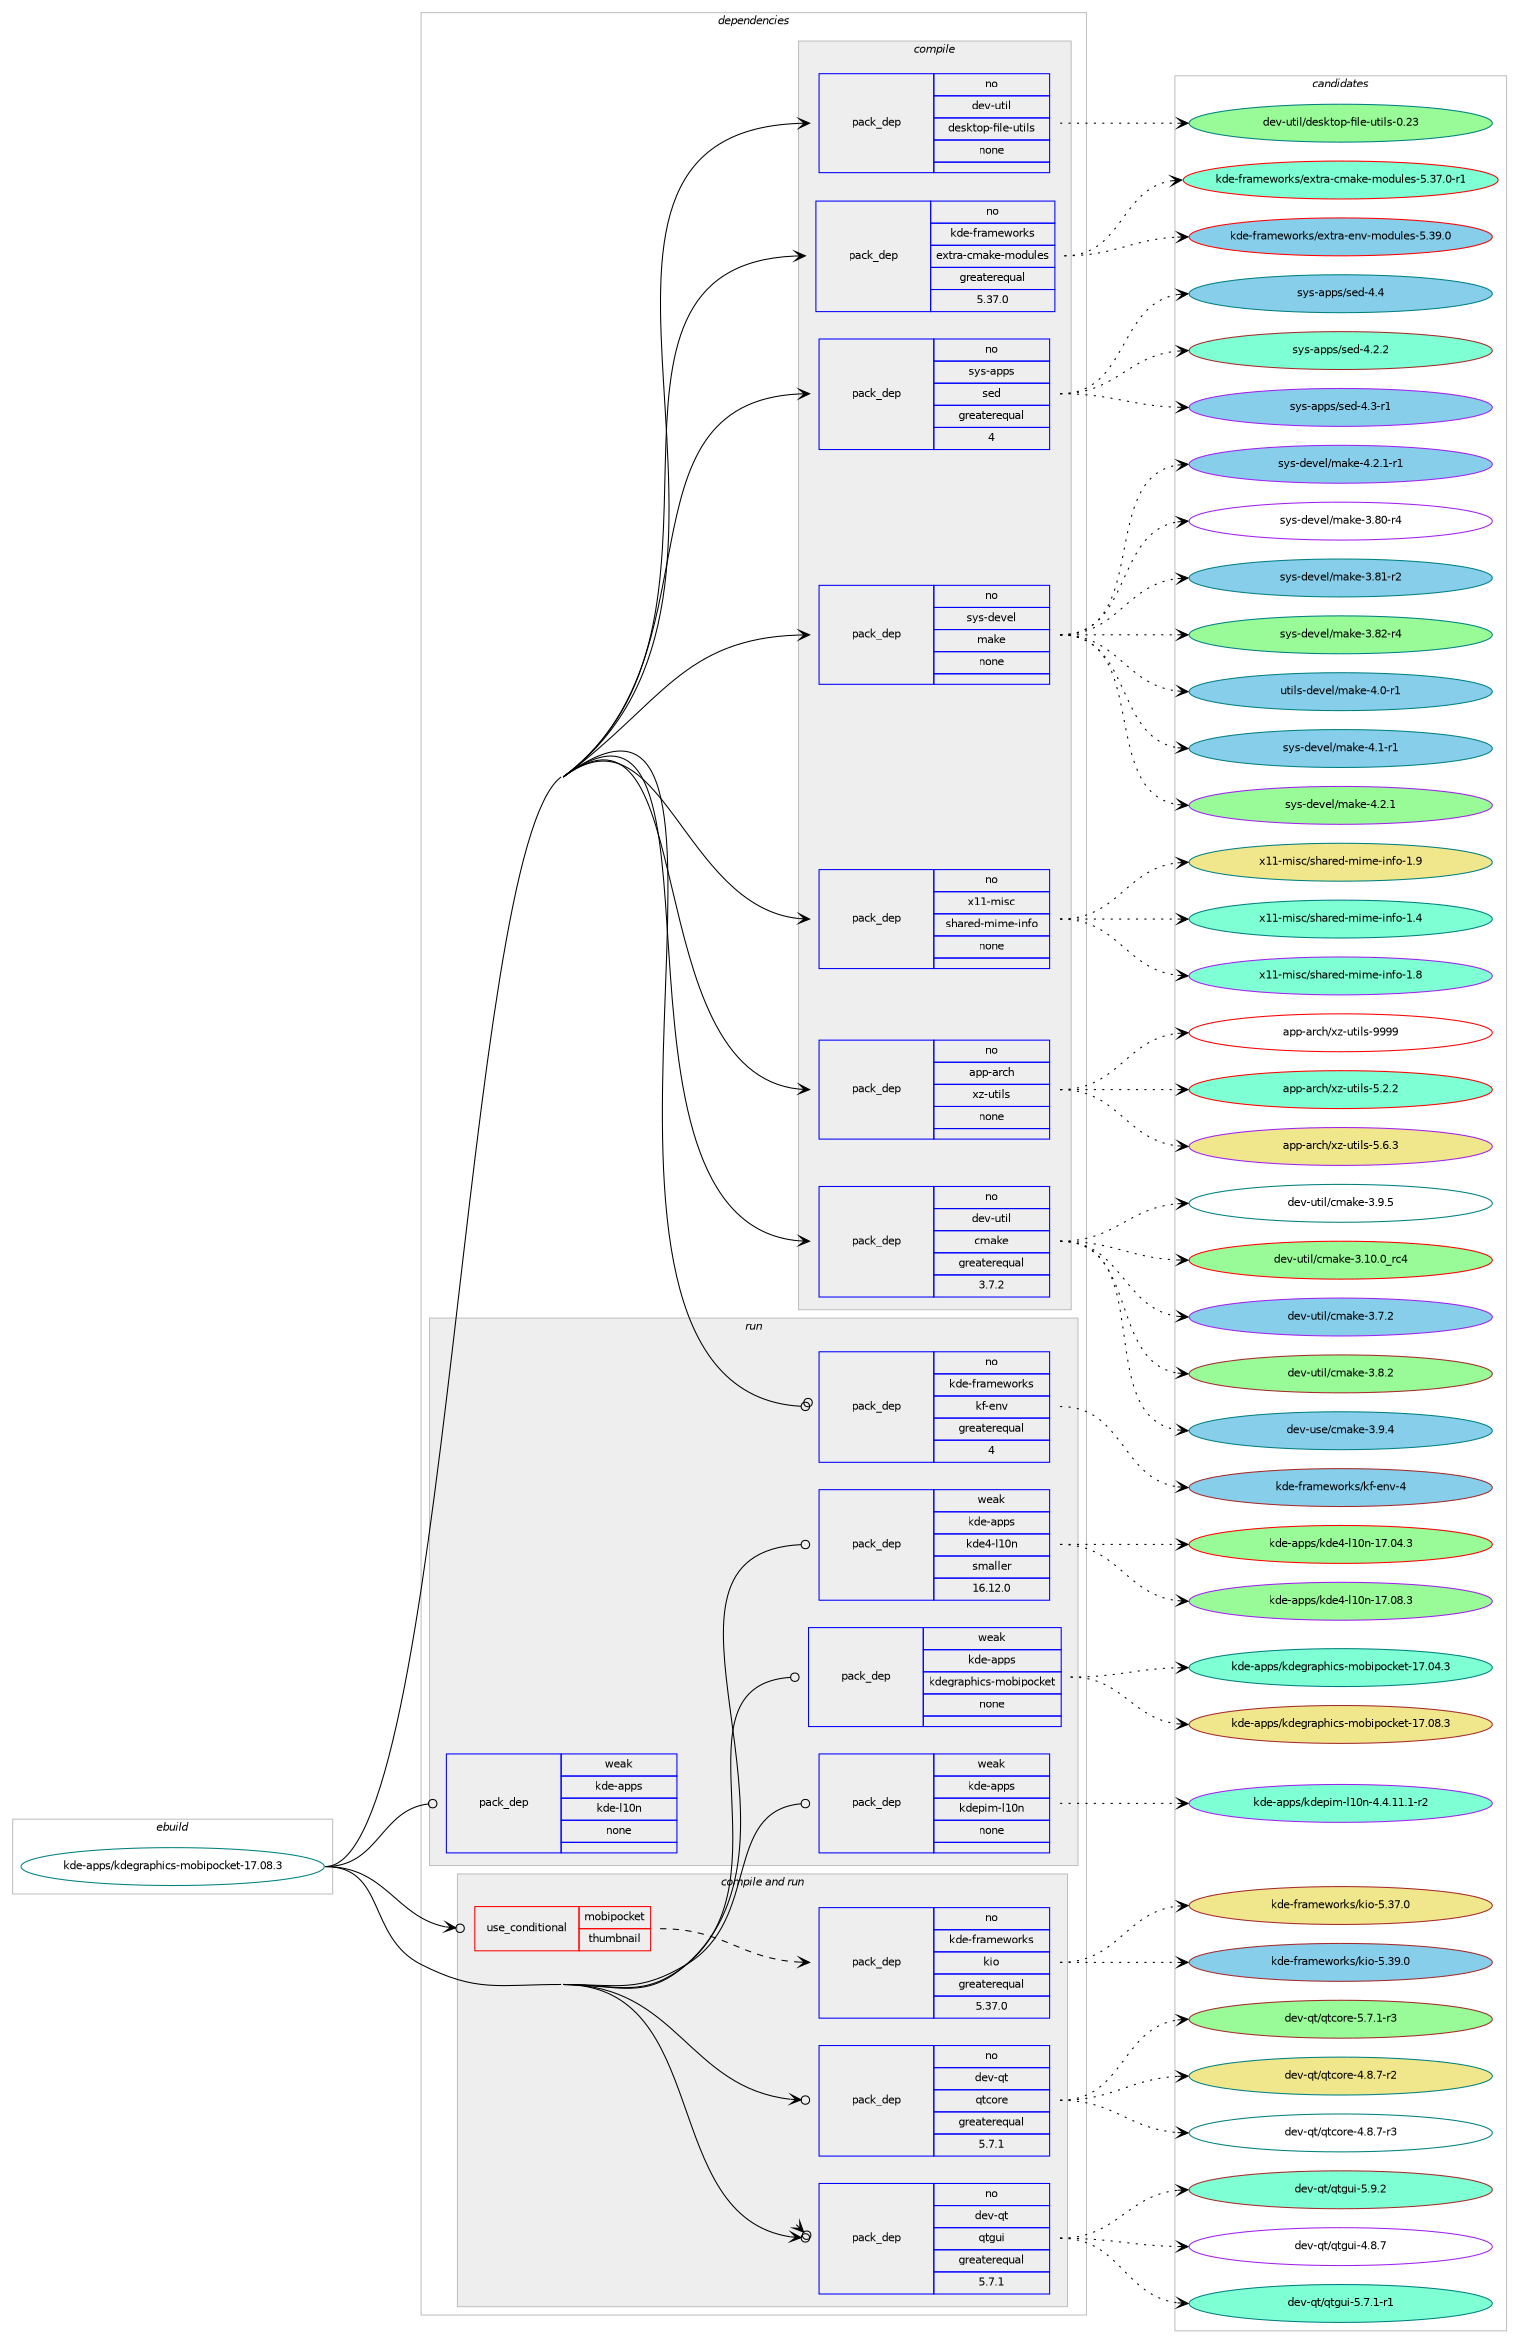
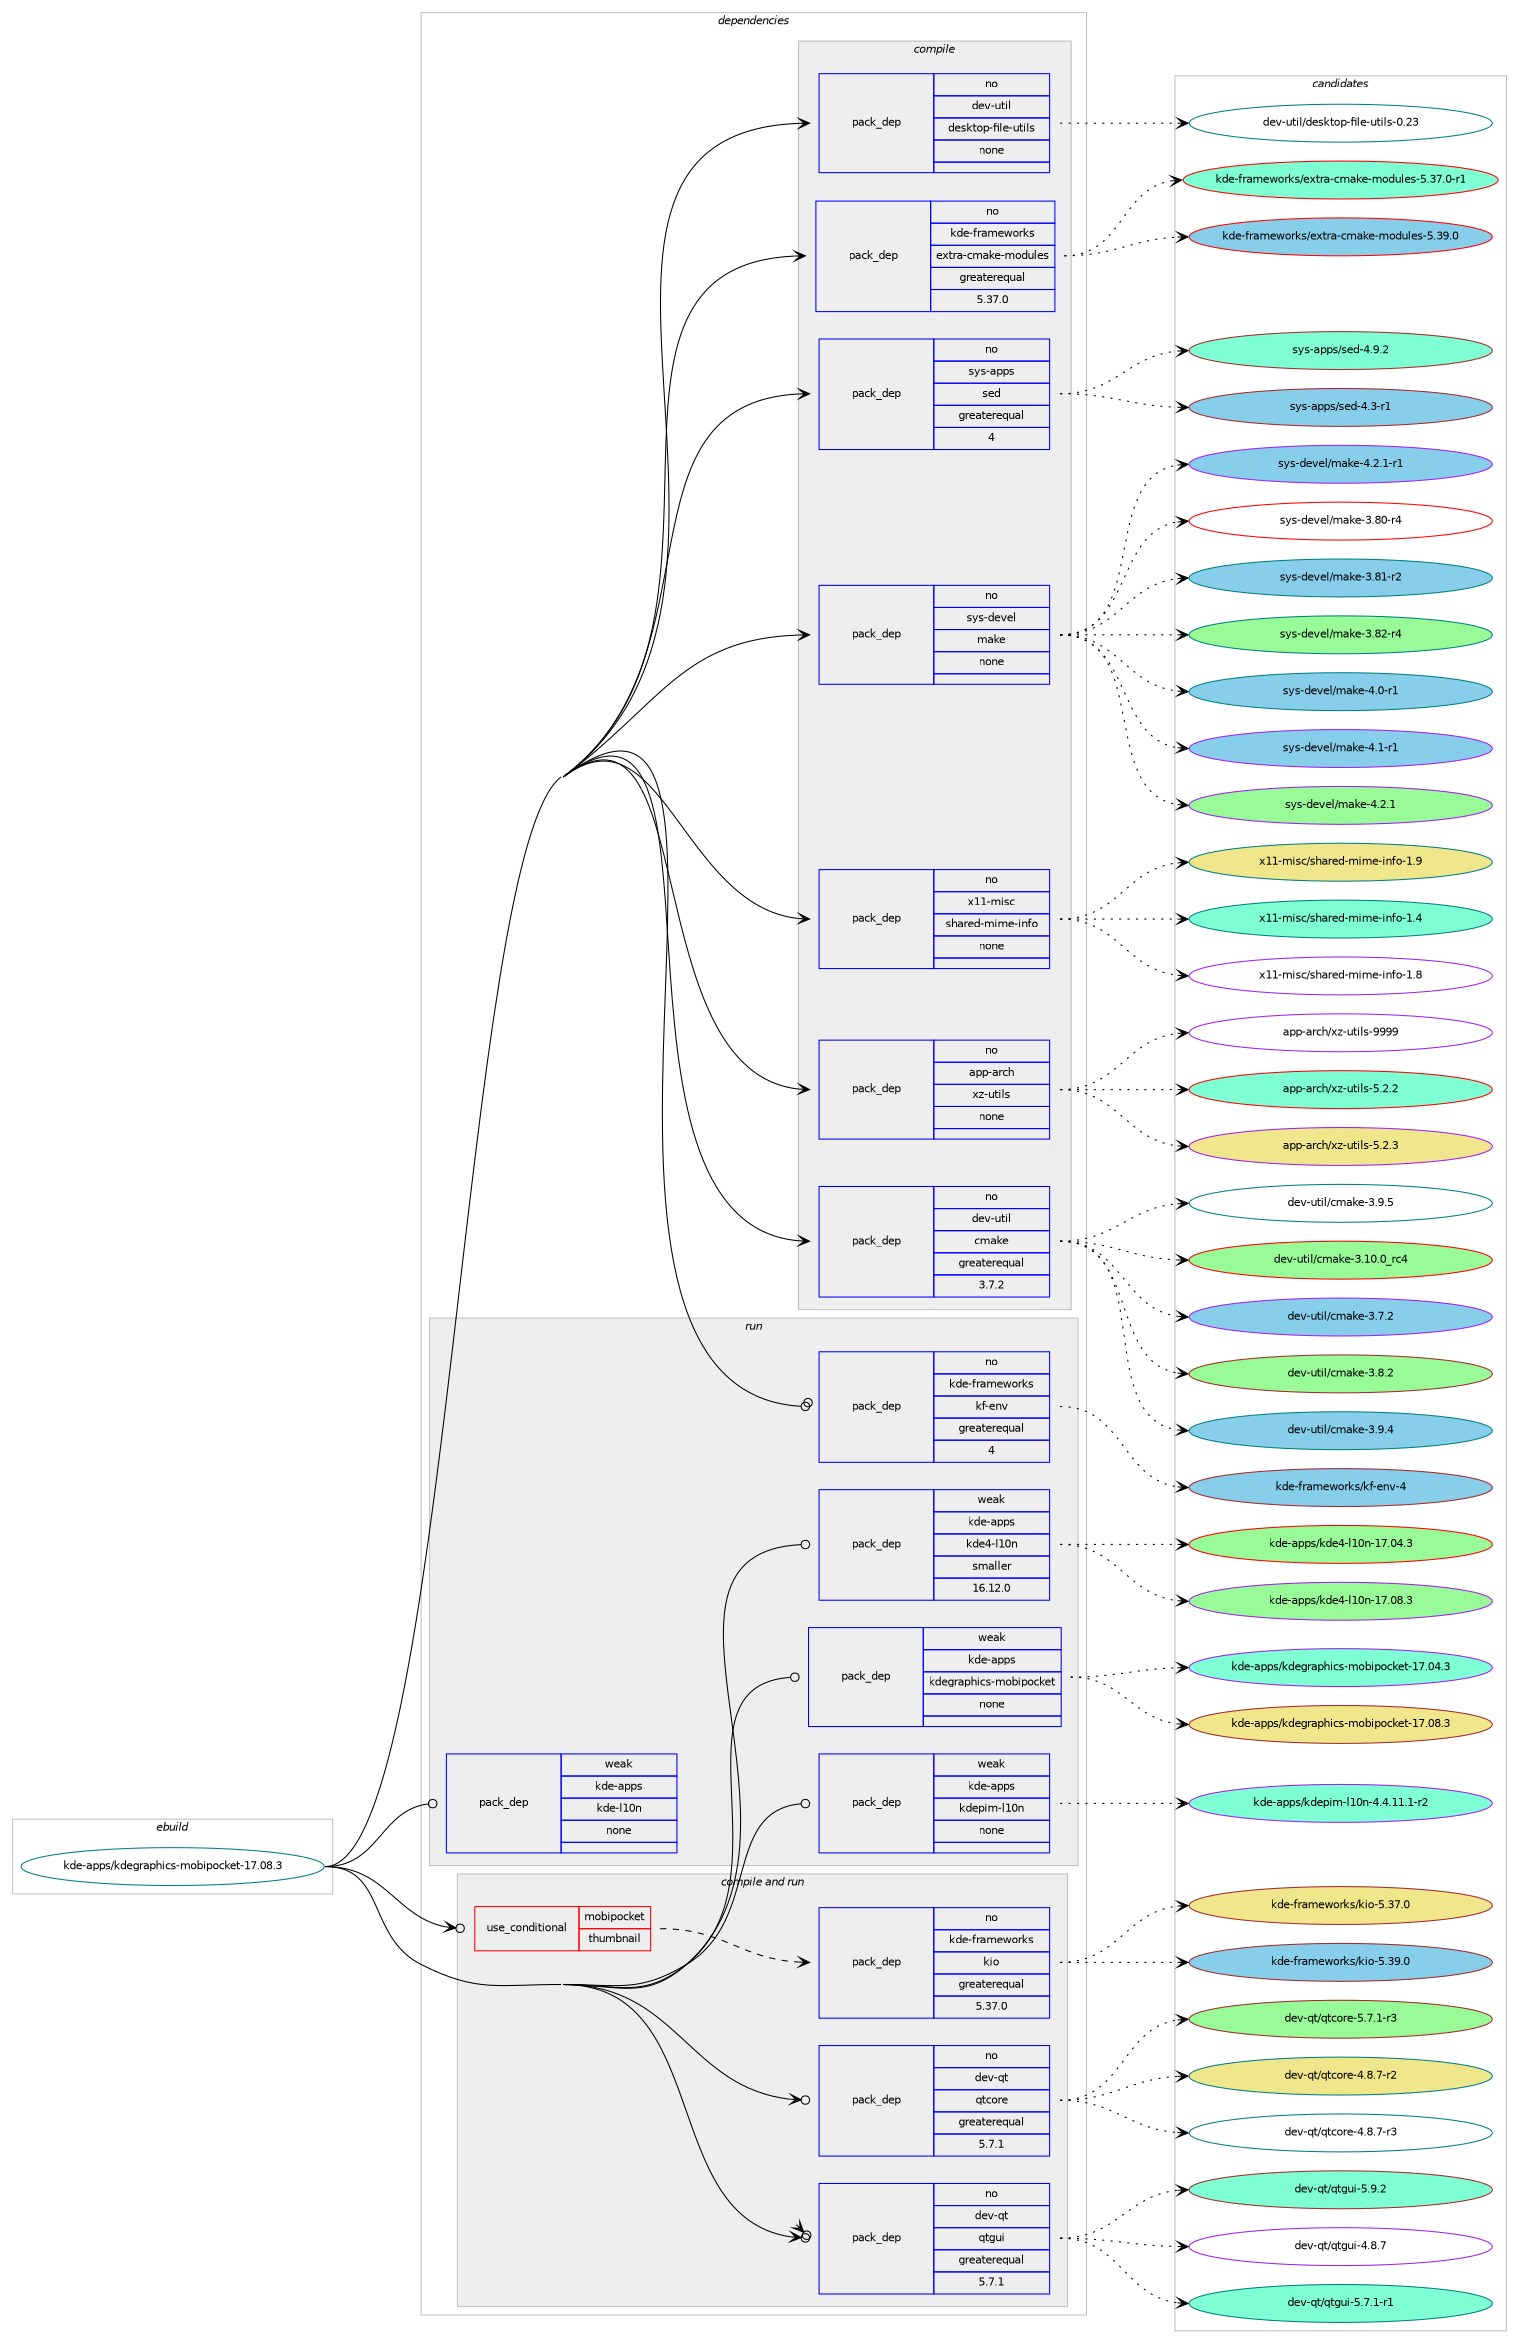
(1341, 123) -> (1341, 123)
(1341, 237) -> (1341, 237)
(1341, 294) -> none
(1341, 351) -> (1341, 351)
(1341, 407) -> (1341, 407)
(1341, 521) -> (1341, 521)
(1341, 692) -> (1341, 692)
(1341, 749) -> (1341, 749)
(1341, 976) -> (1341, 976)
(1341, 1033) -> (1341, 1033)
(1341, 1146) -> (1341, 1146)
(1341, 1431) -> (1341, 1431)
(1341, 1668) -> (1341, 1668)
